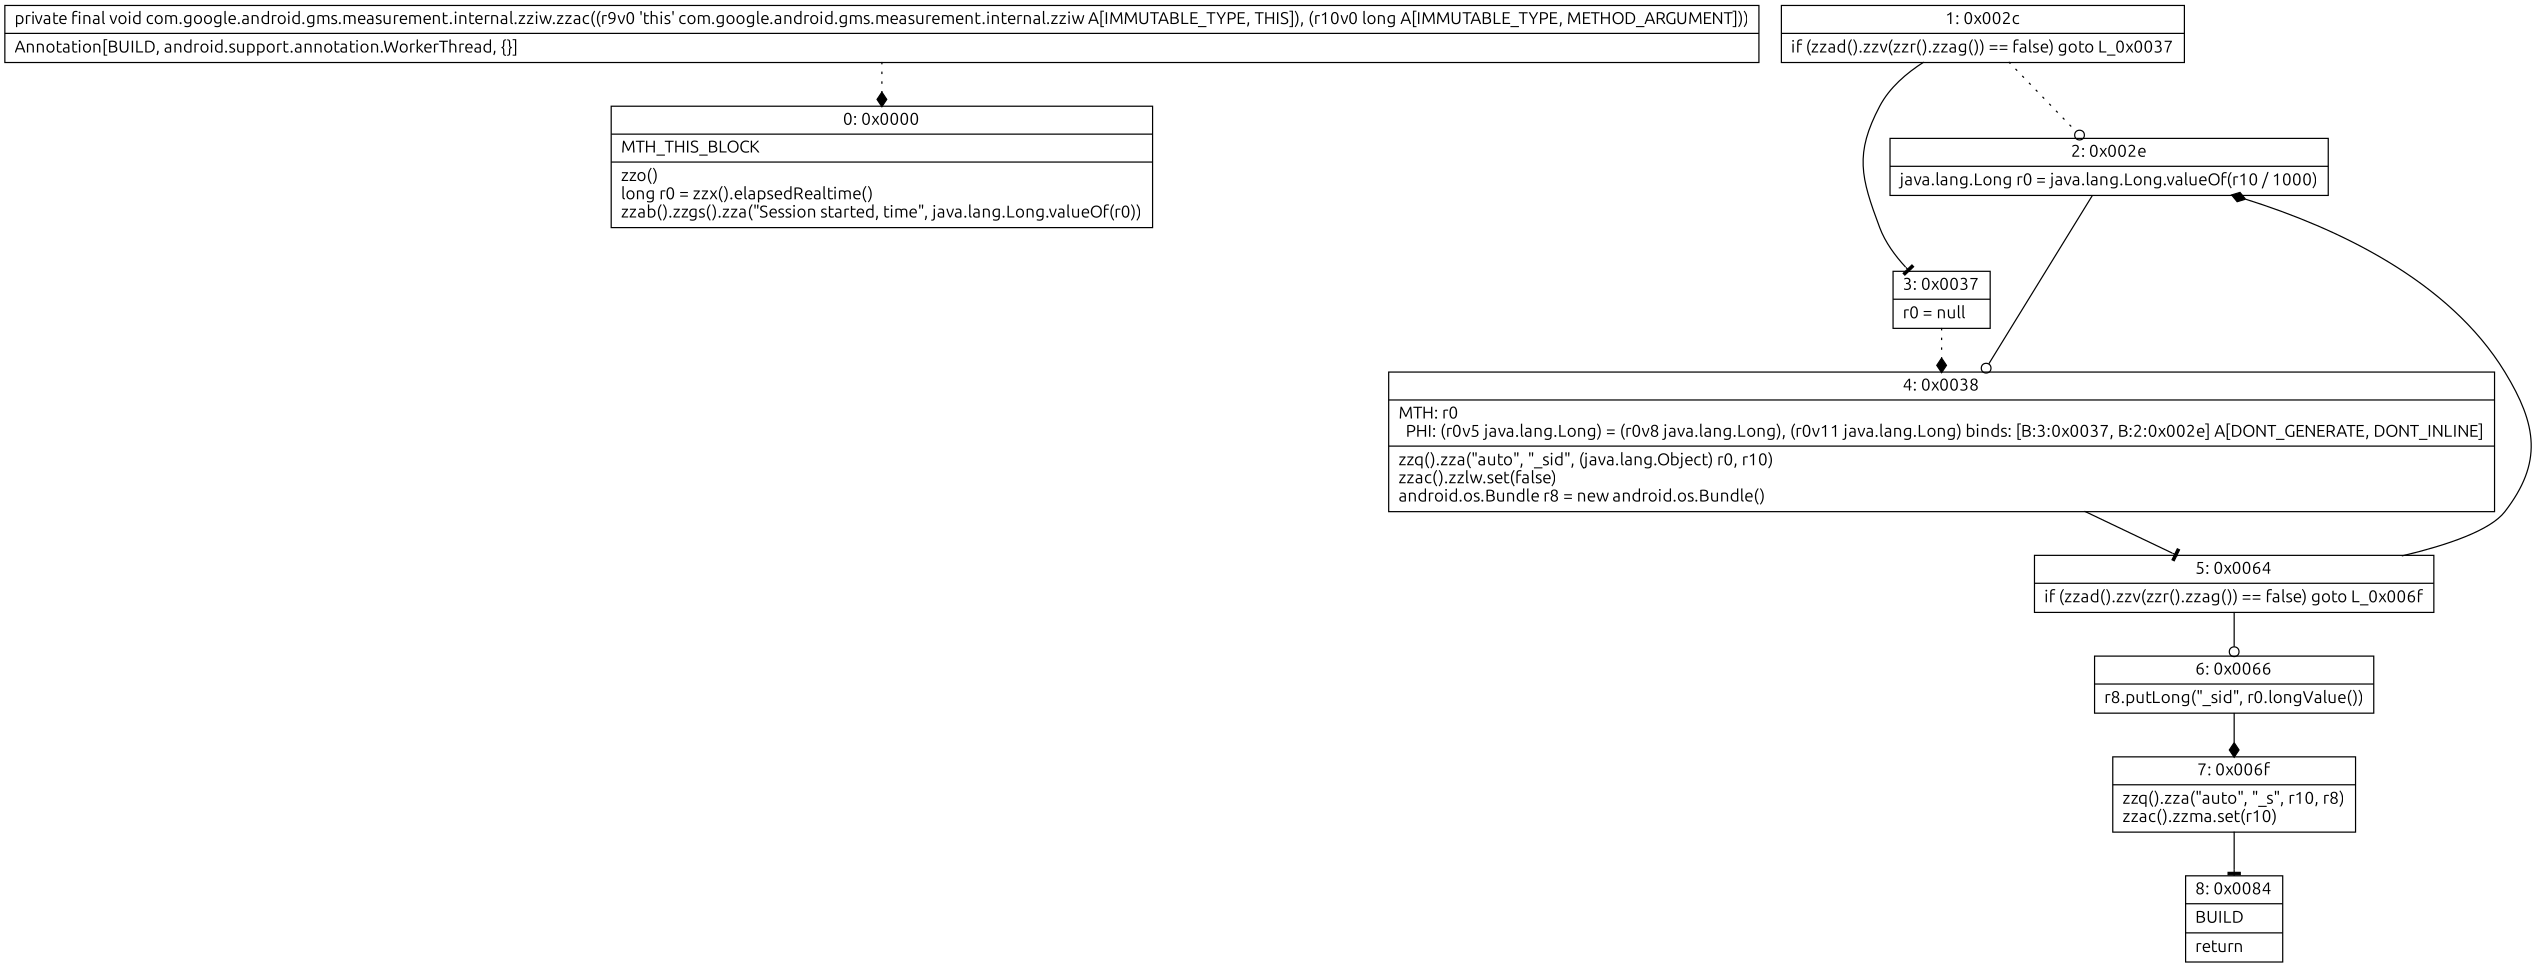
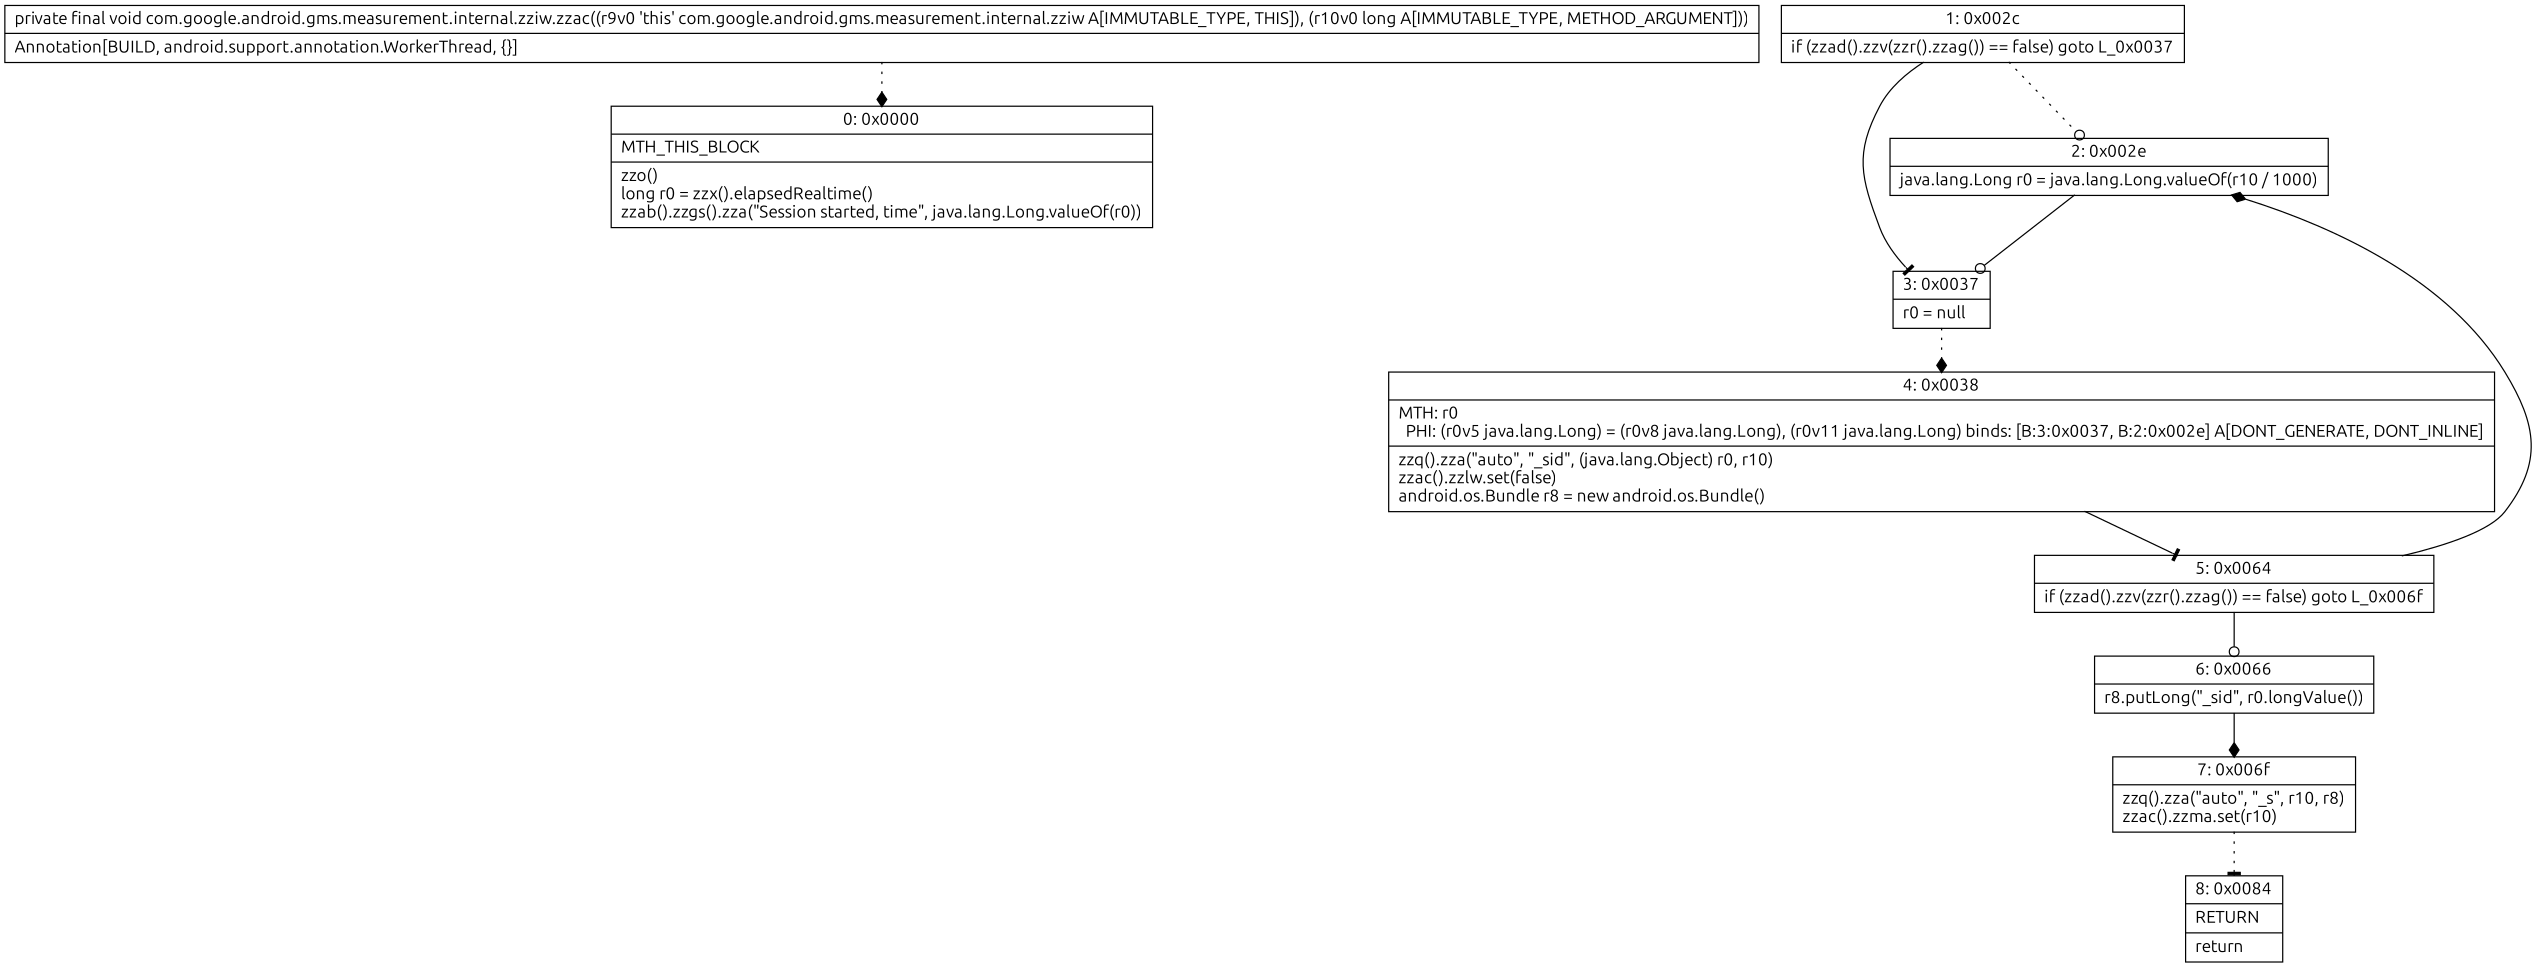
(2041, 280) -> (2029, 230)
(2234, 851) -> (2234, 851)
(2220, 918) -> (2227, 918)
